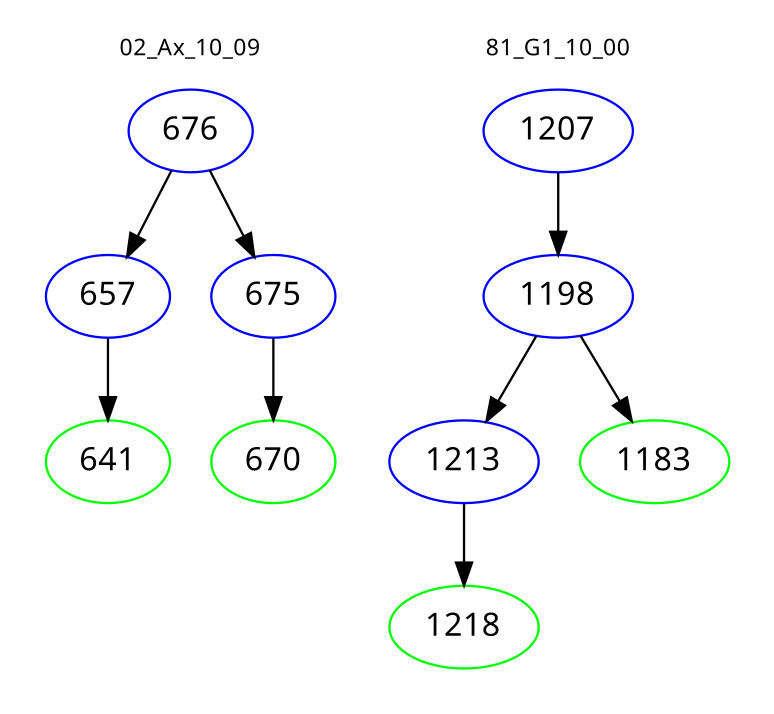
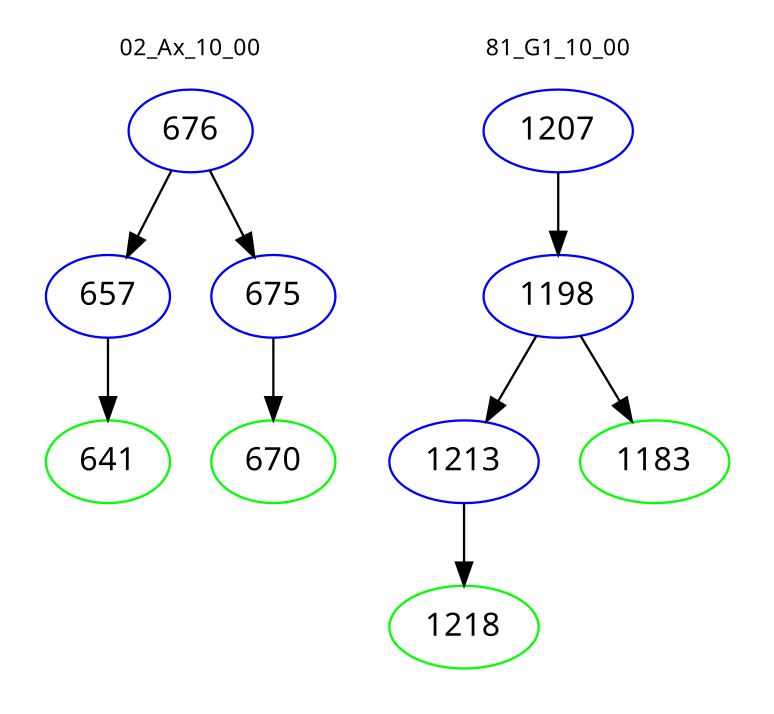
(191, 49) -> (191, 49)
